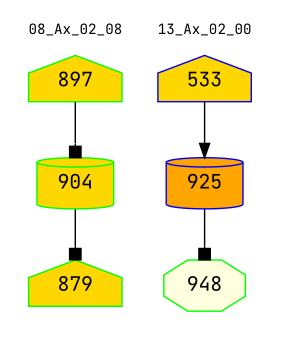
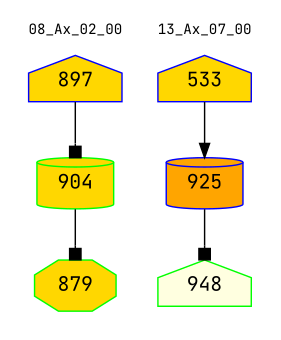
(76, 31) -> (76, 31)
(205, 31) -> (205, 31)
(75, 81) -> (75, 81)
(75, 286) -> (75, 286)
(205, 286) -> (205, 286)
